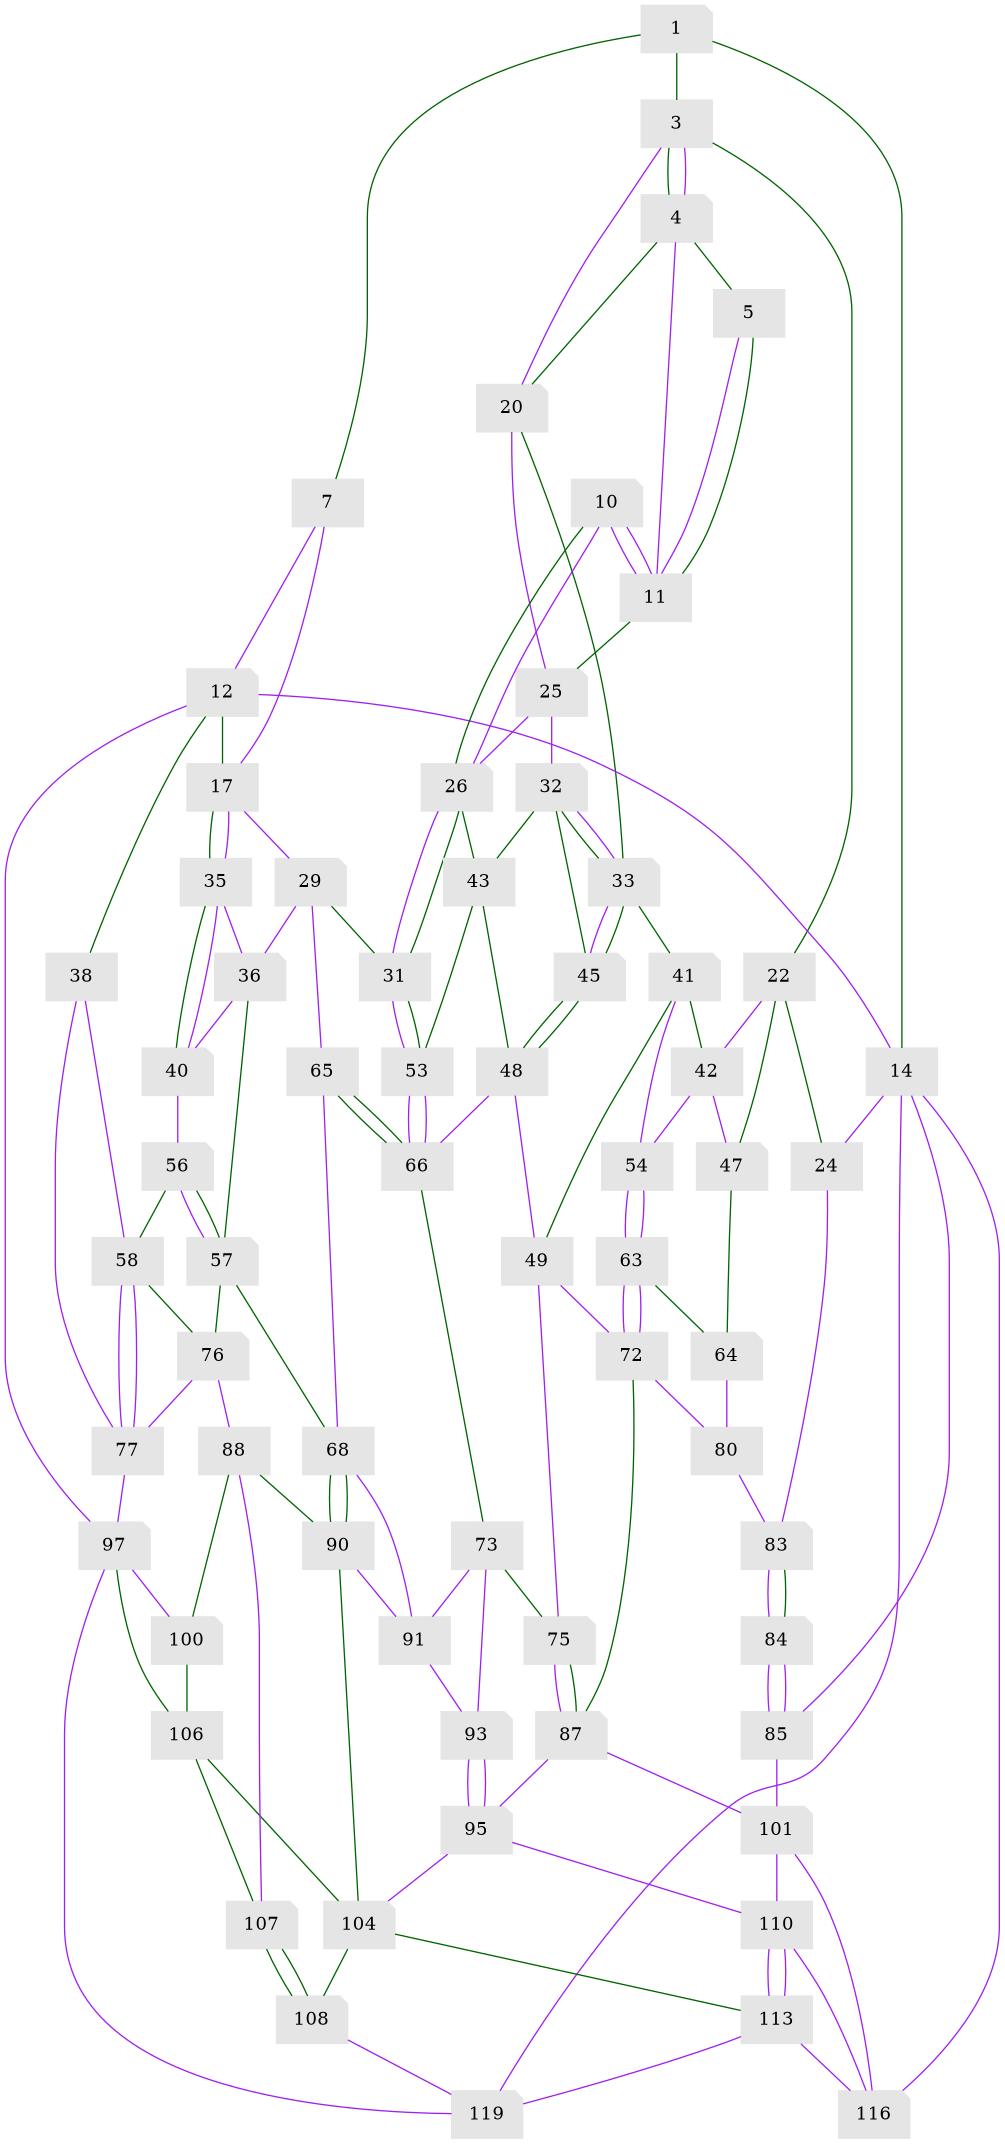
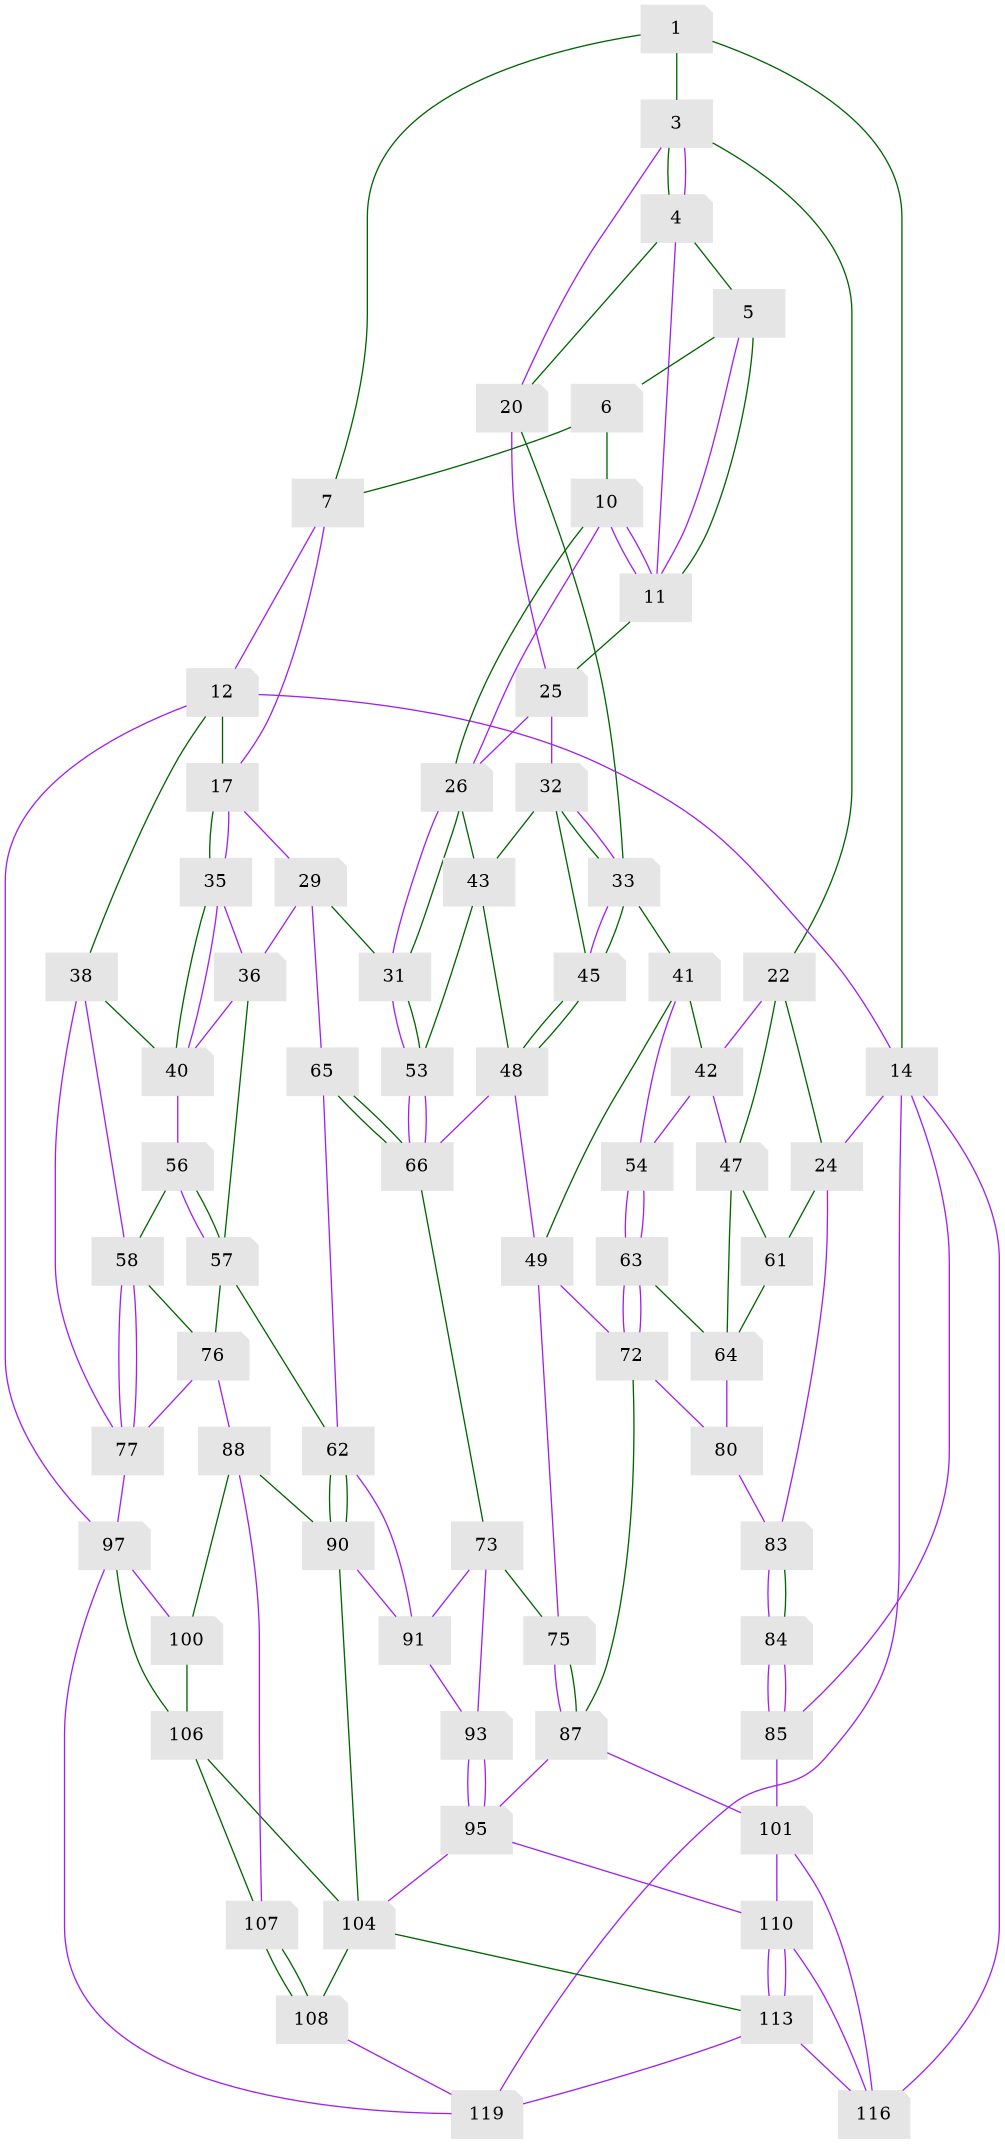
none -> (607, 408)
none -> (130, 1024)
none -> (777, 1261)
(338, 1451) -> (338, 1451)
